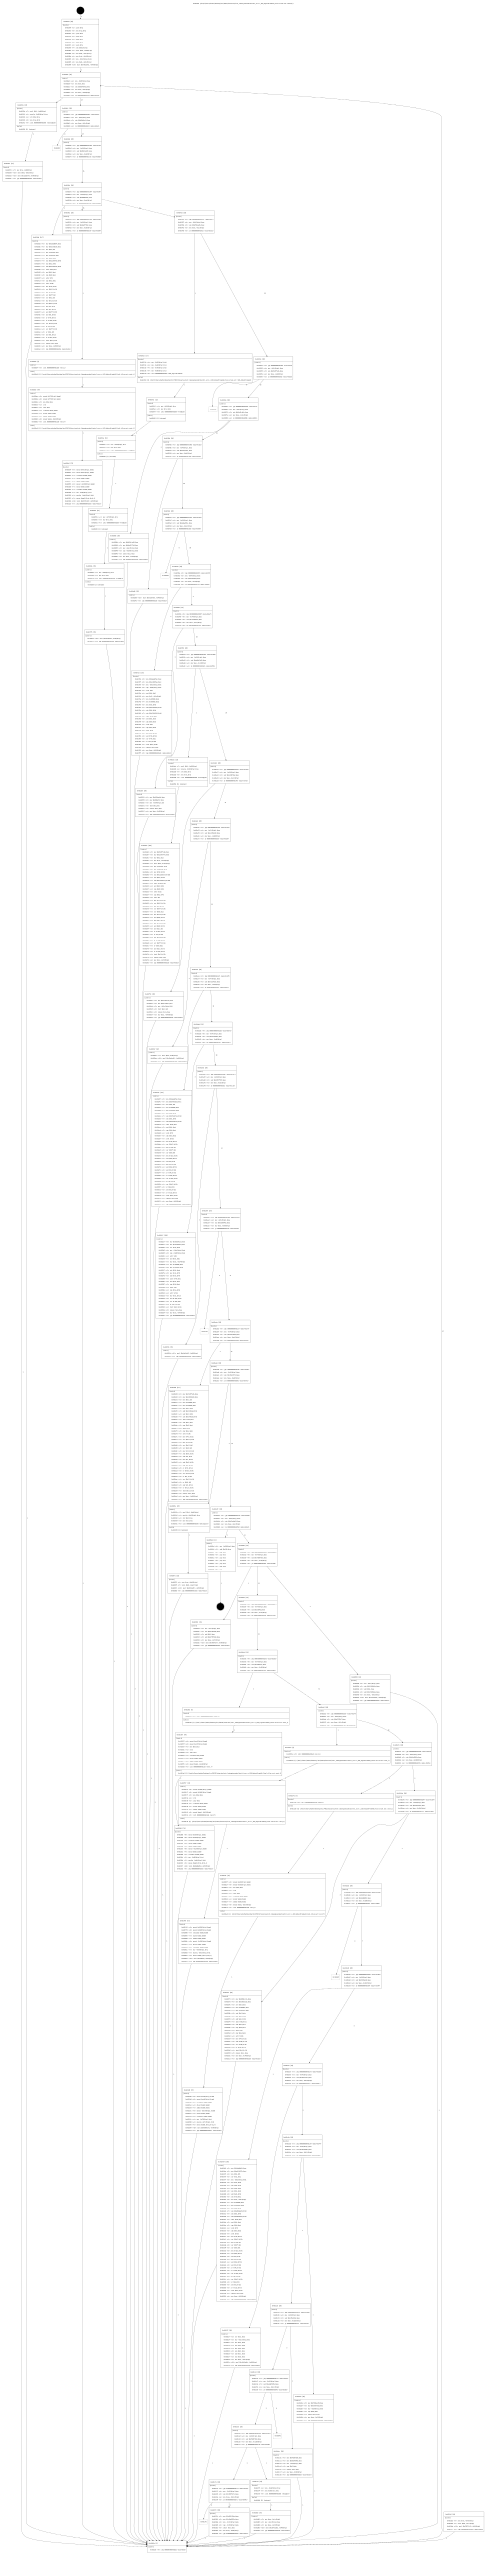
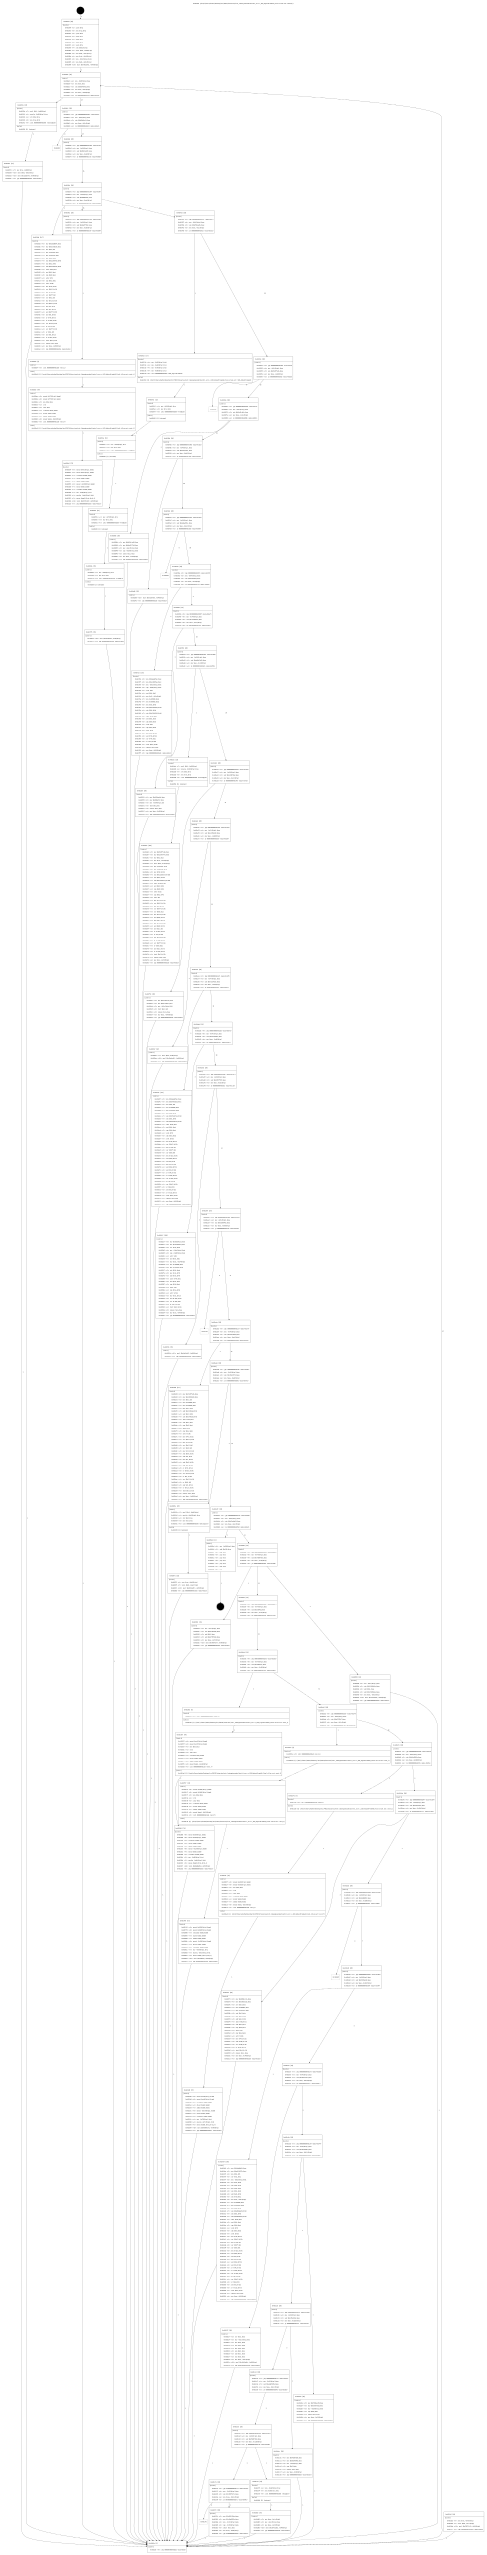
(277, 2436) -> none
